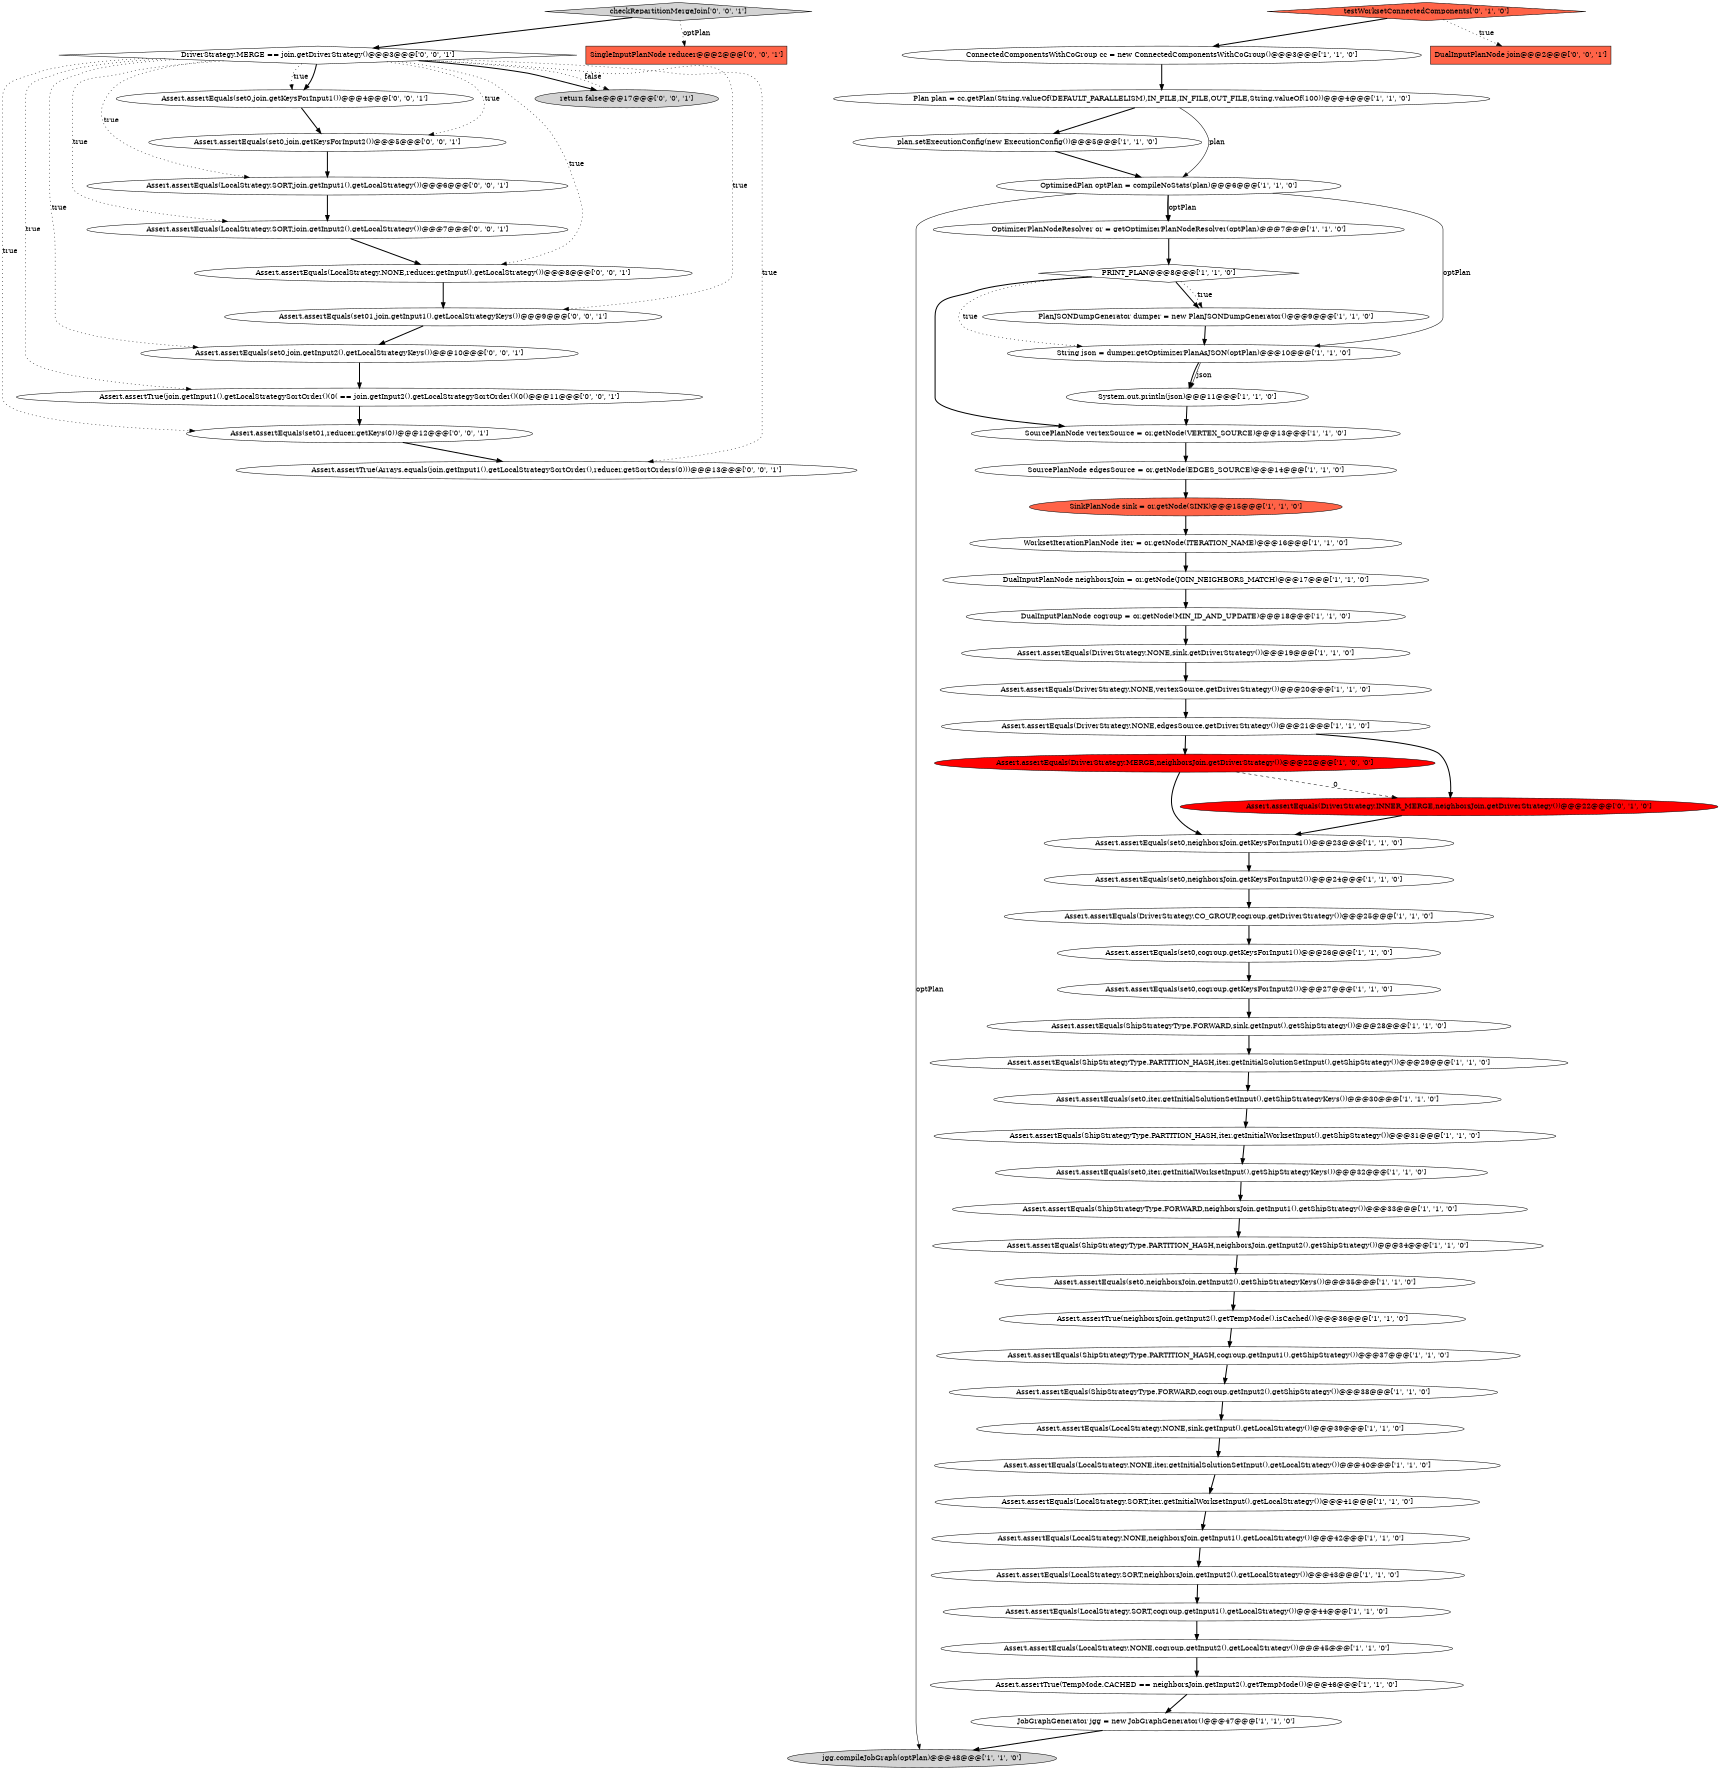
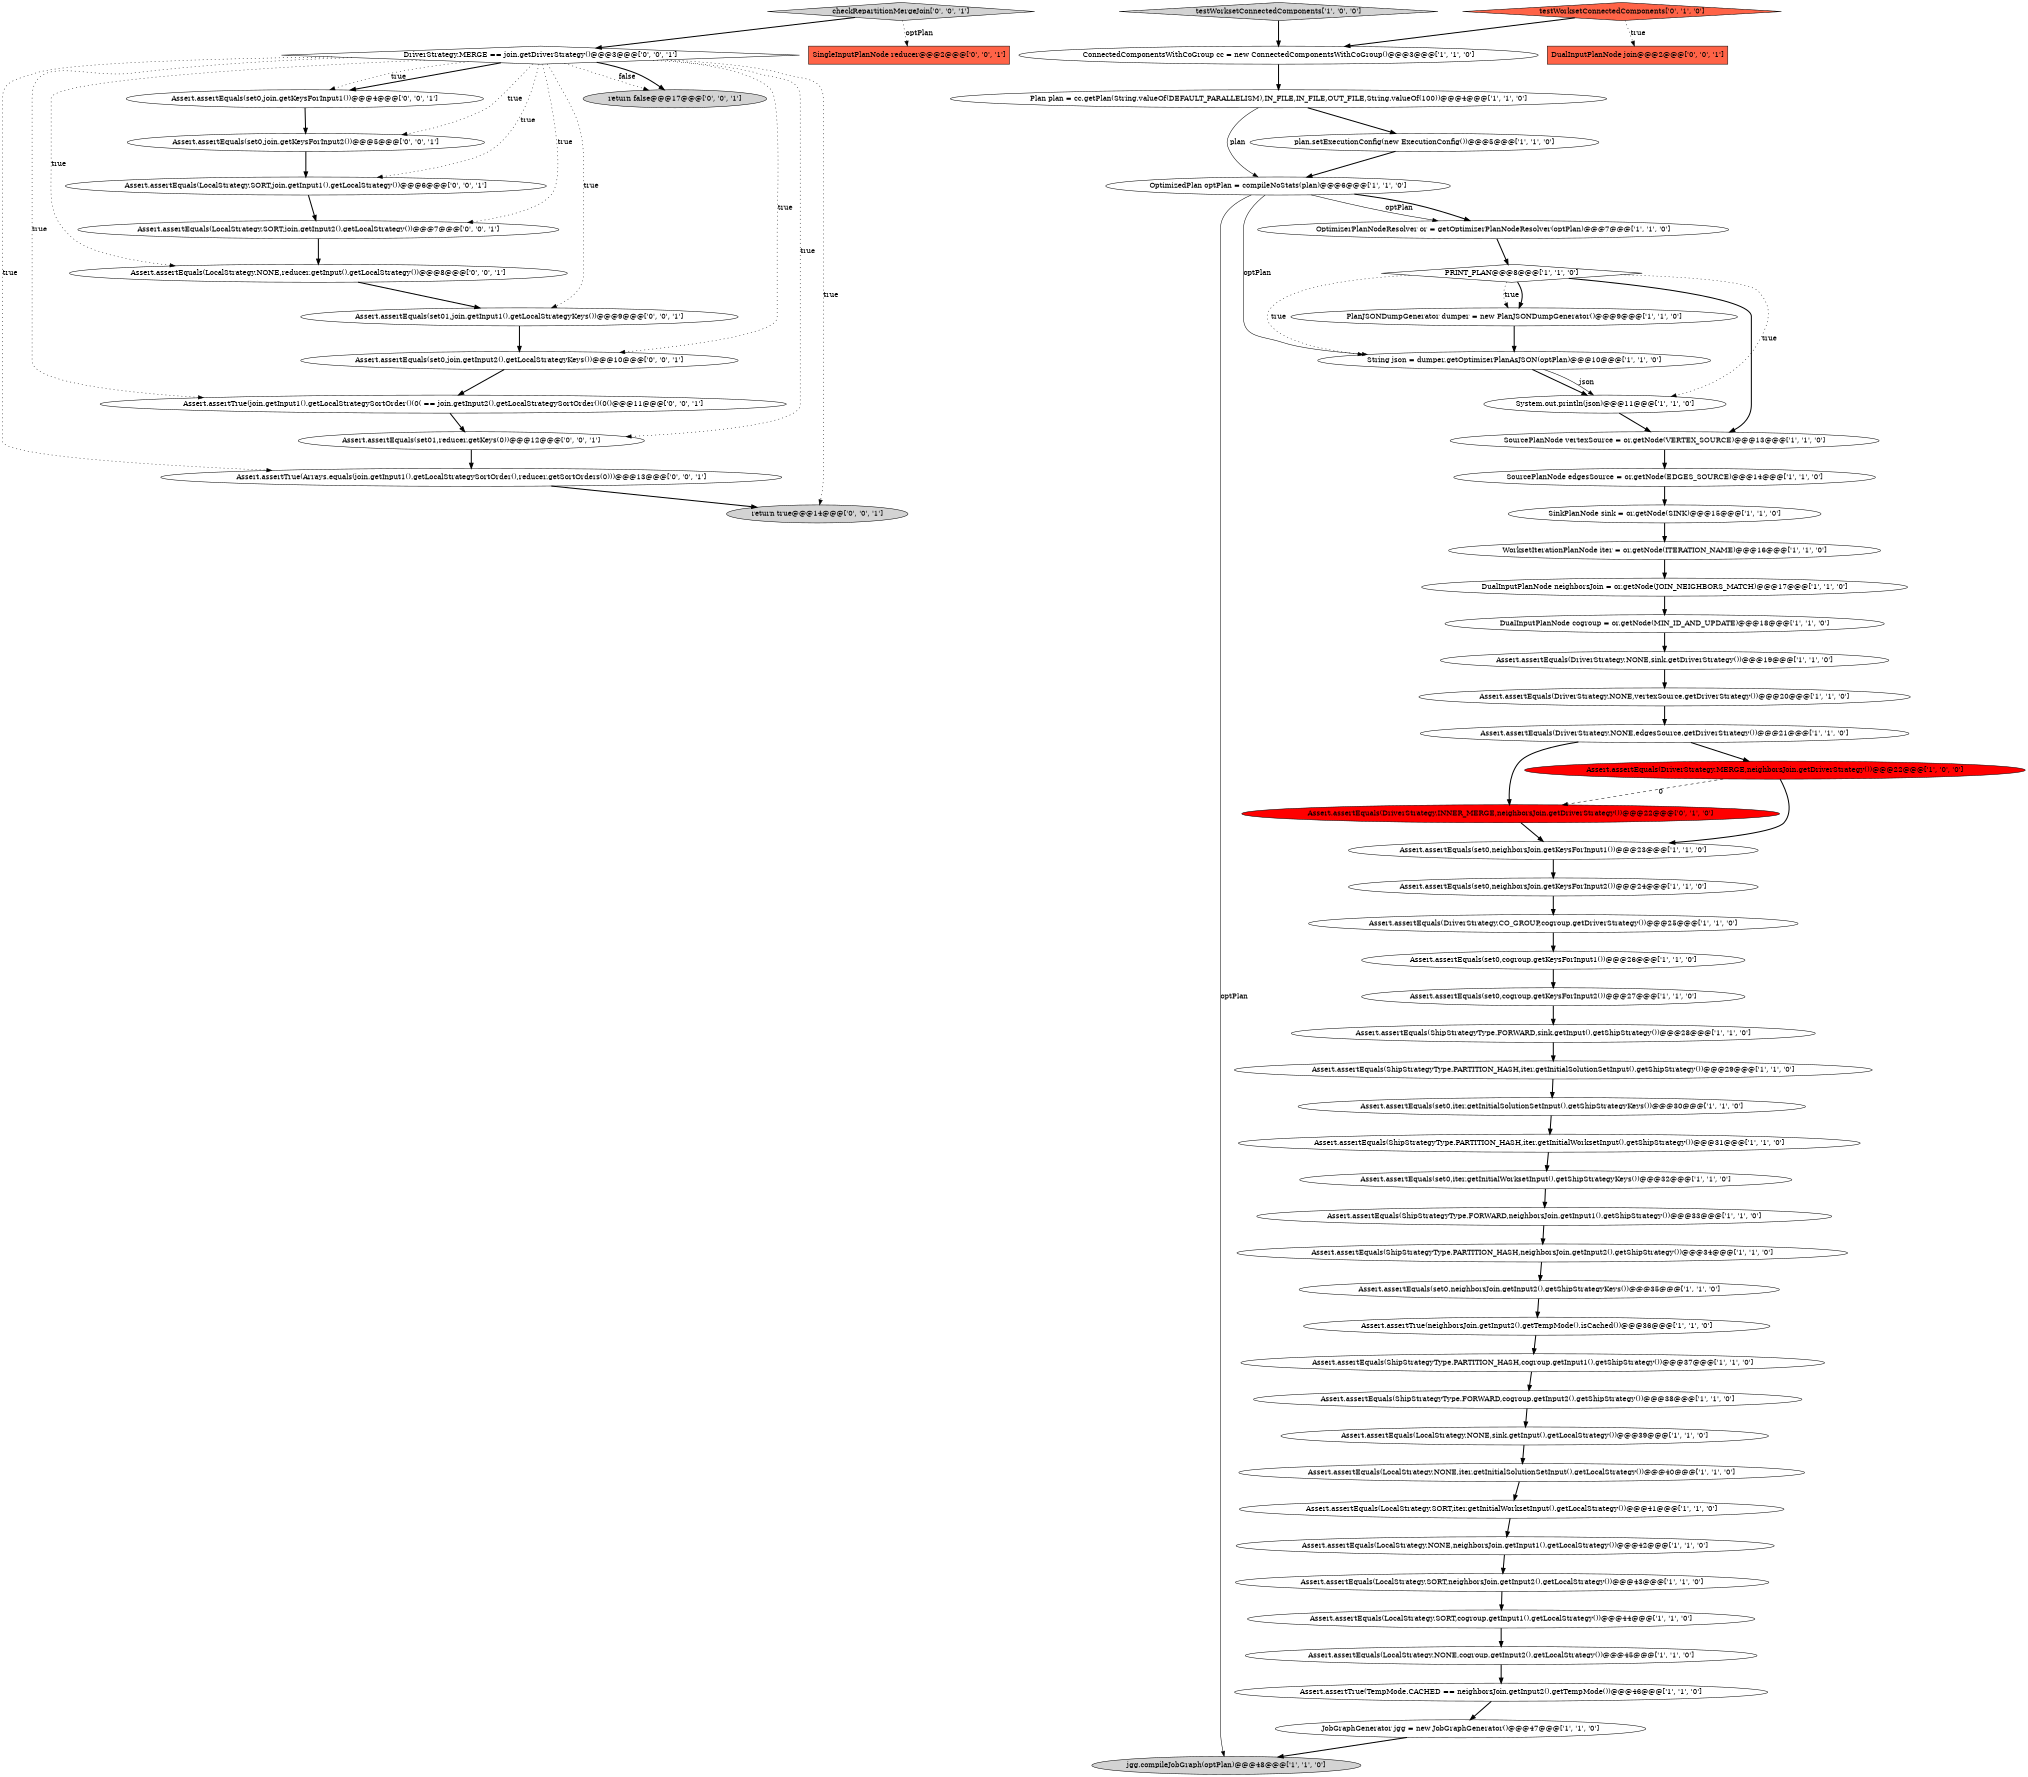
none -> (1279, 12)
none -> (1763, 298)
(1186, 507) -> (1665, 514)
none -> (817, 514)
